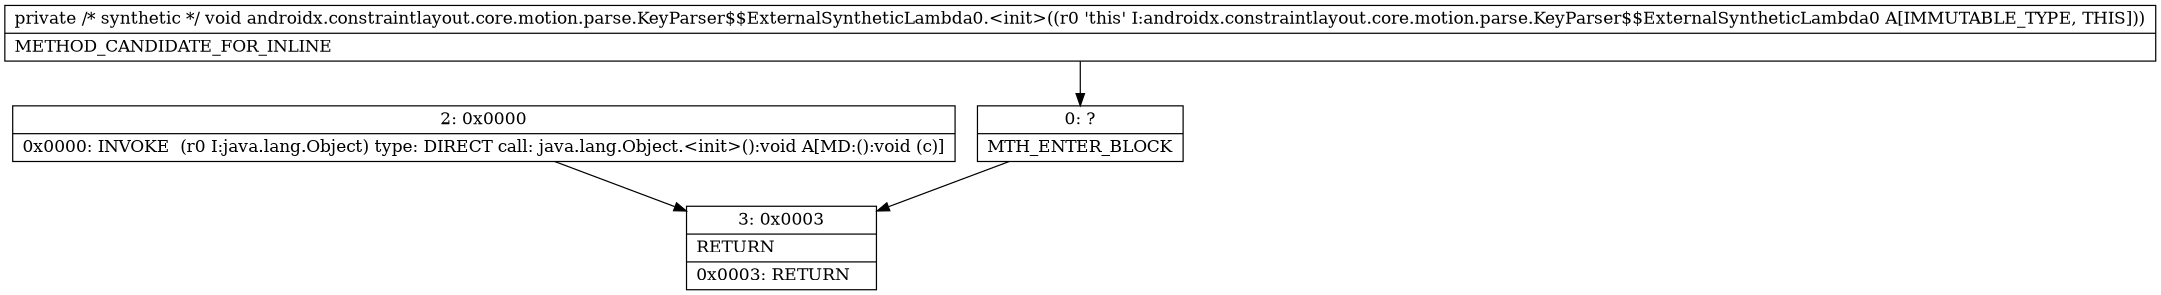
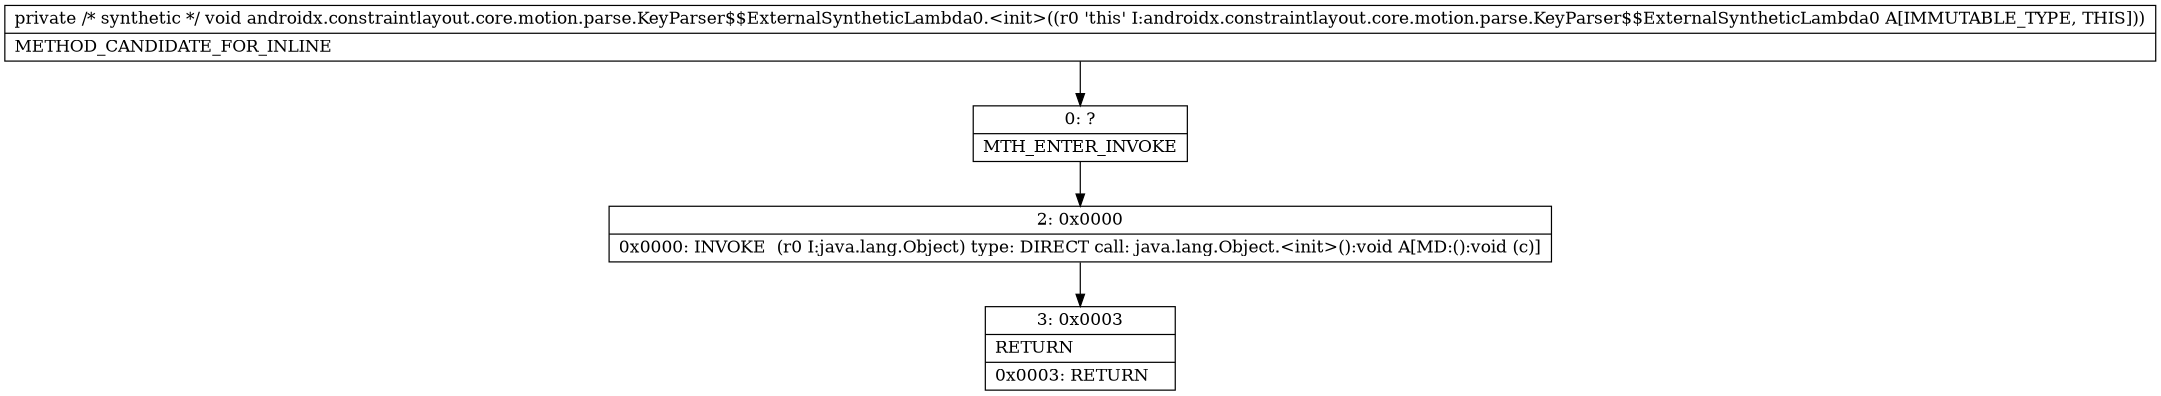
(1080, 147) -> (1080, 147)
(949, 184) -> (1080, 178)
